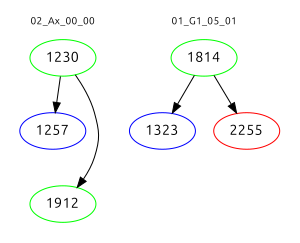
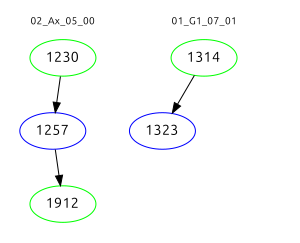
(63, 22) -> (63, 22)
(205, 22) -> (205, 22)
(204, 58) -> (204, 58)
(98, 126) -> (57, 163)
(247, 131) -> none
